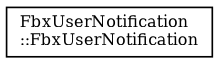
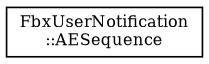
(109, 32) -> (105, 32)
